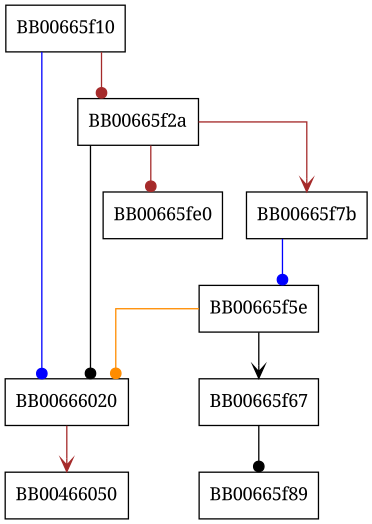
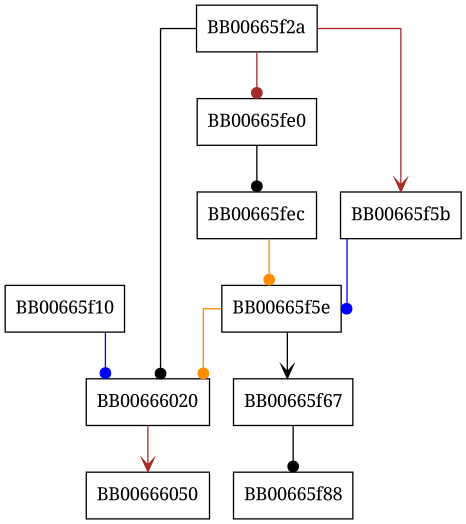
(102, 70) -> none
none -> (257, 215)
(307, 215) -> (401, 215)
(67, 496) -> (148, 496)
(259, 496) -> (293, 496)
